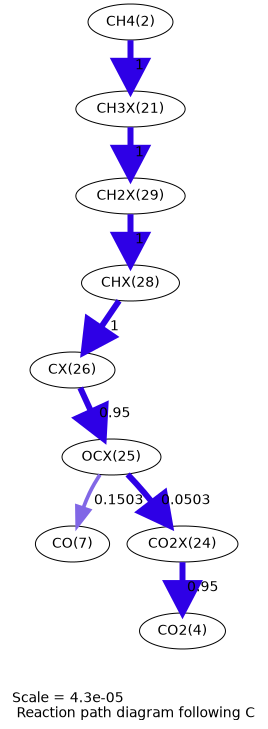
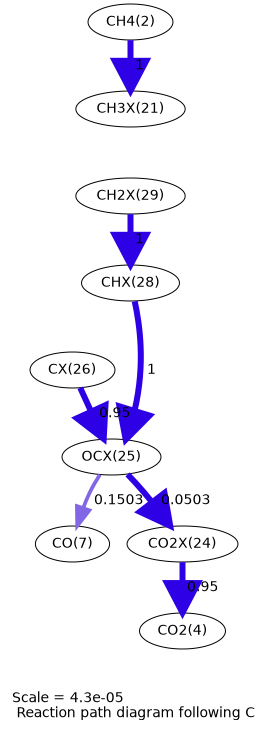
(130, 137) -> none
(110, 314) -> (141, 356)
